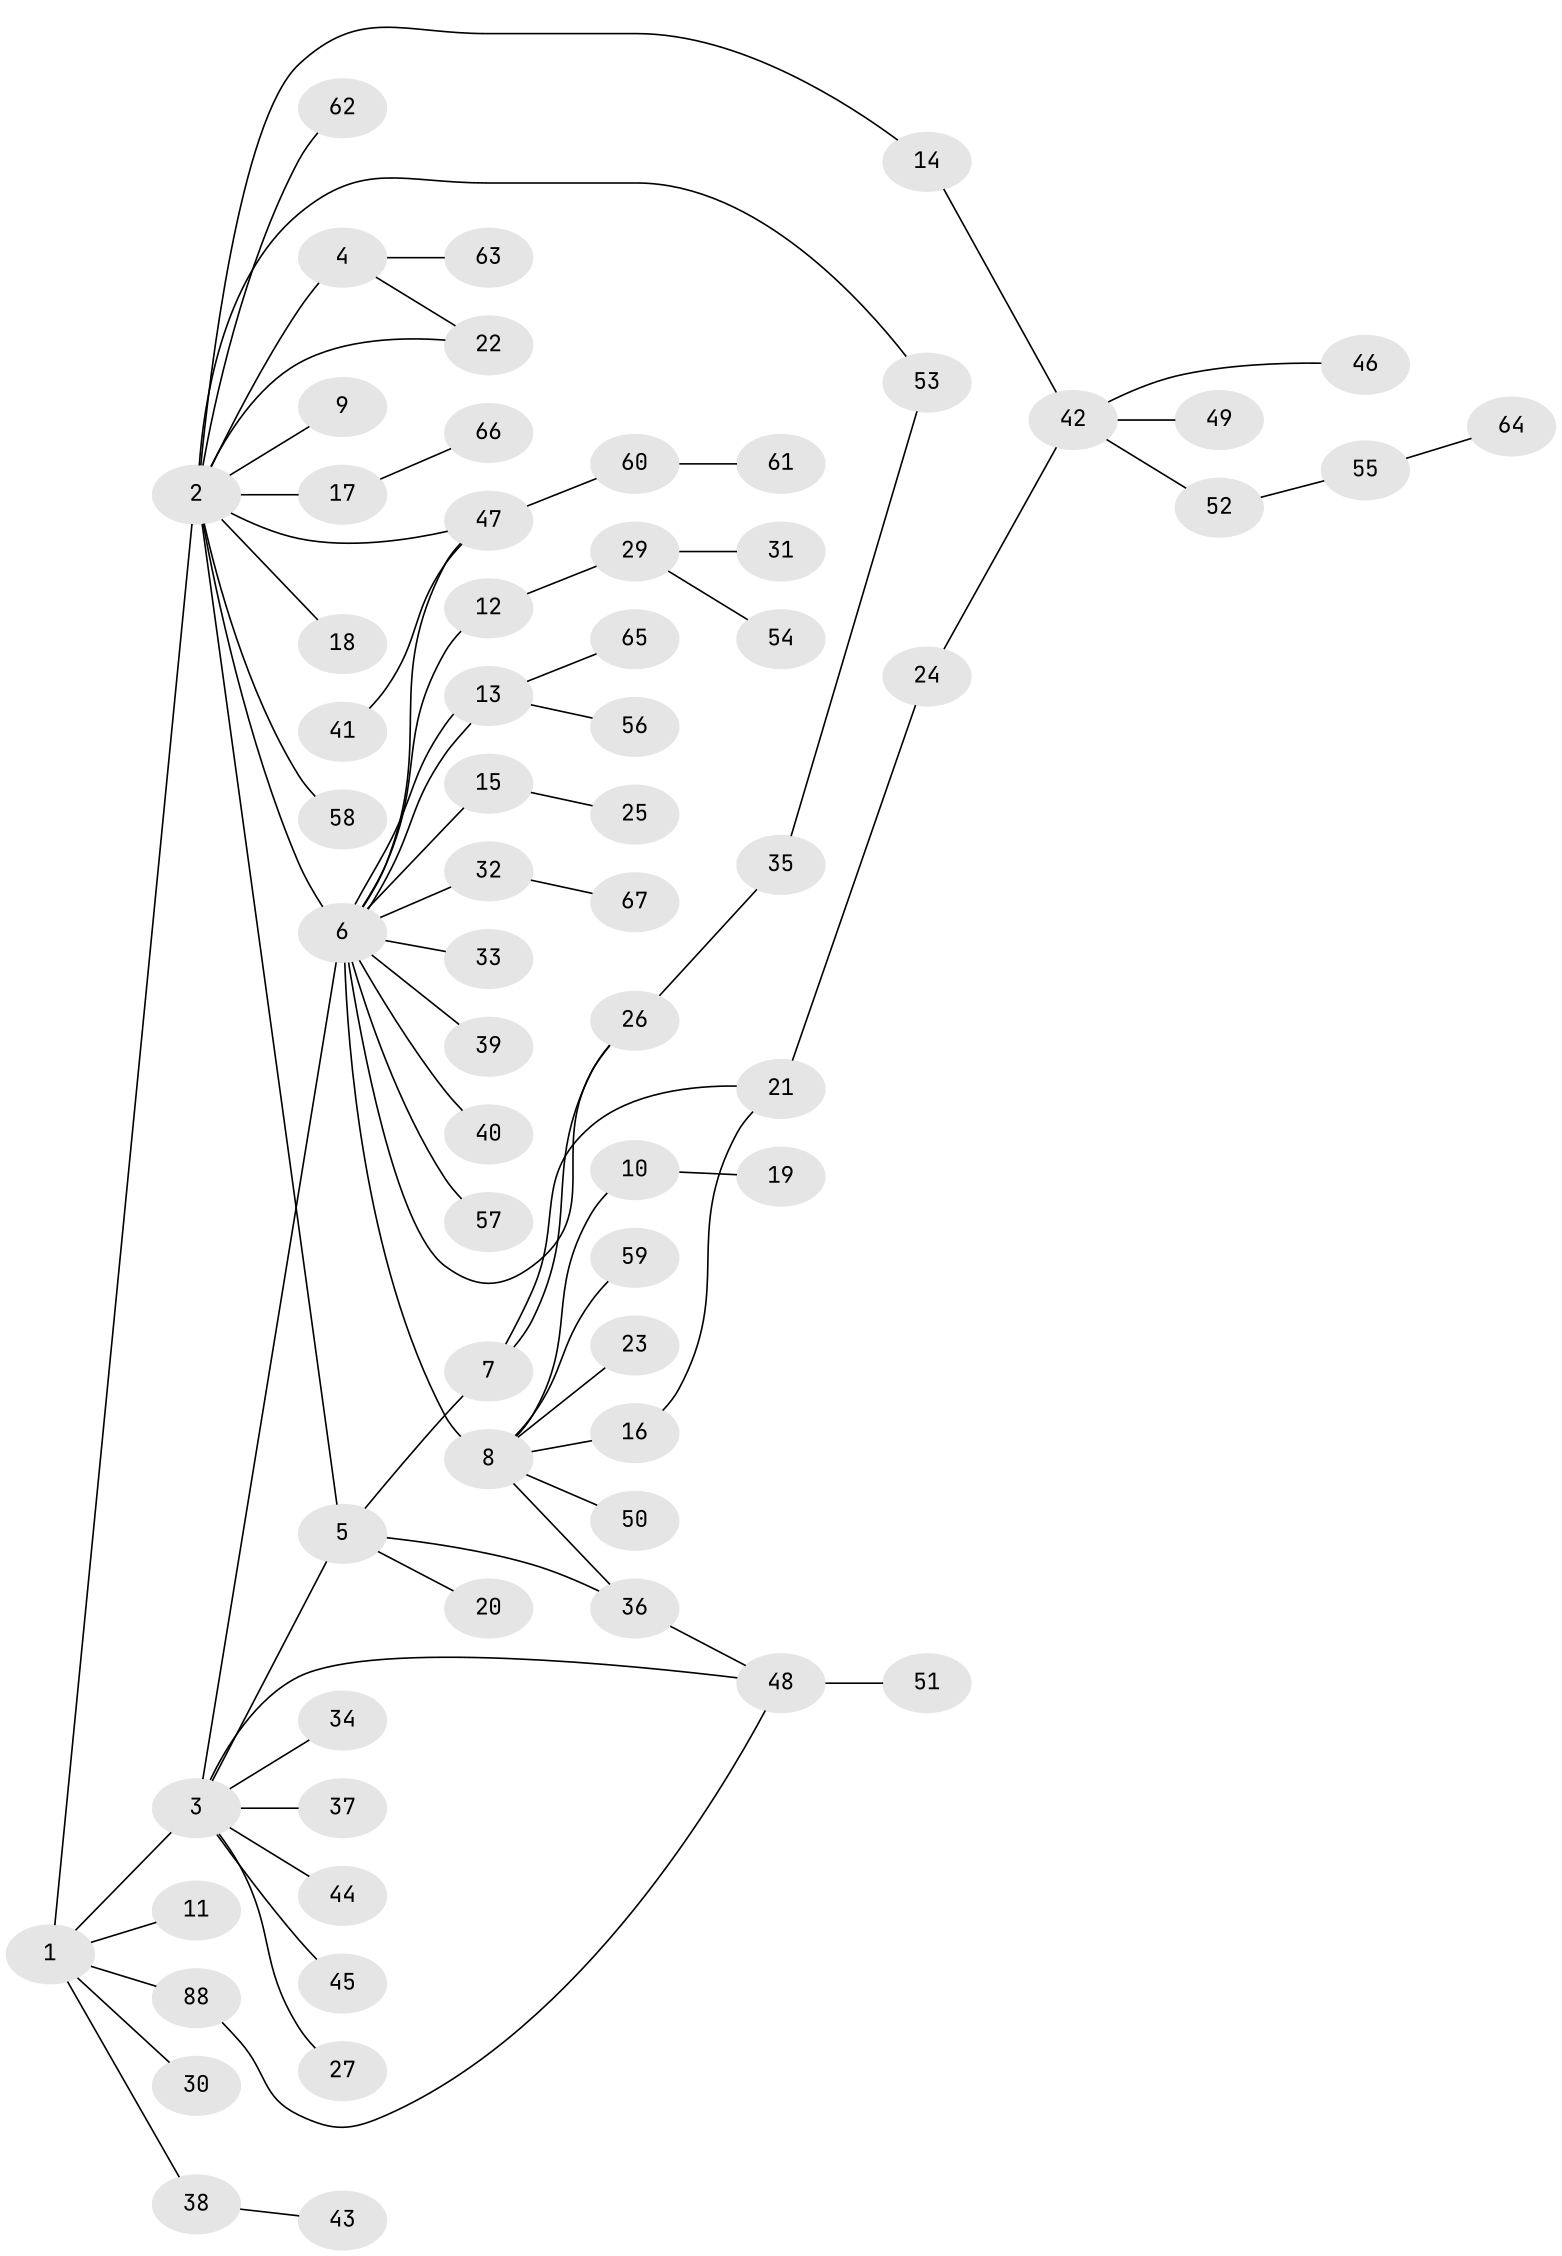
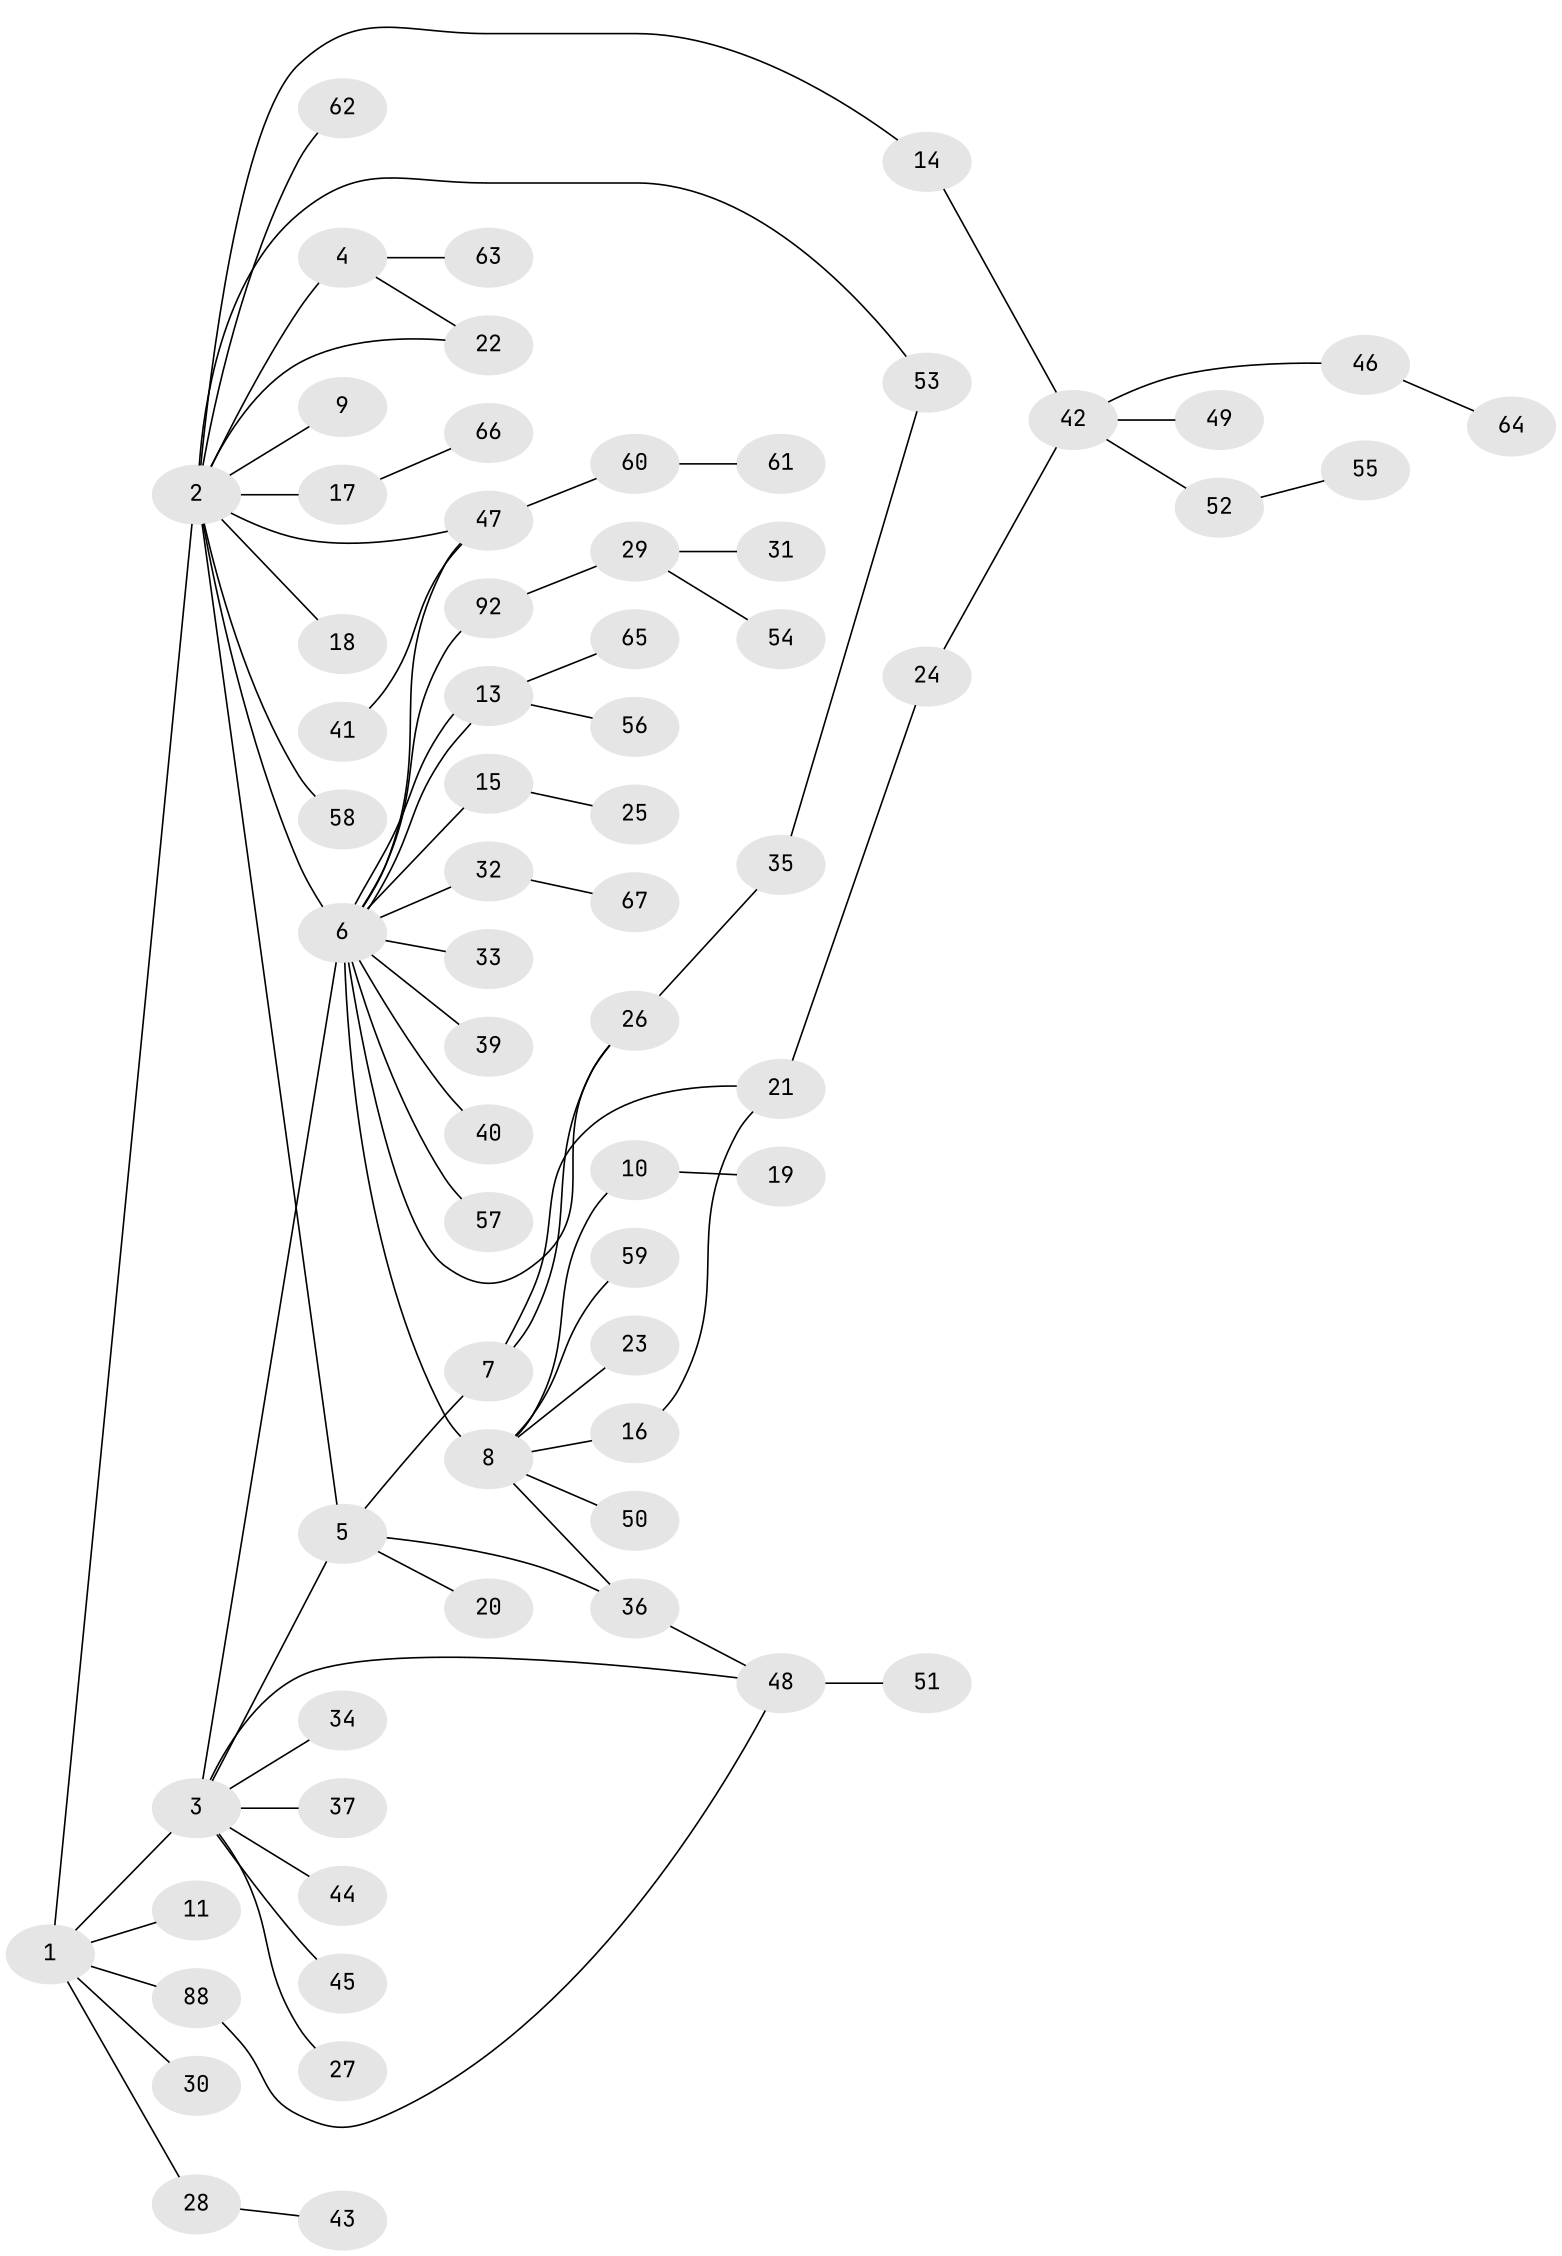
(1439, 448) -> (1439, 396)
(489, 608) -> (489, 608)
(196, 2204) -> (196, 2204)
